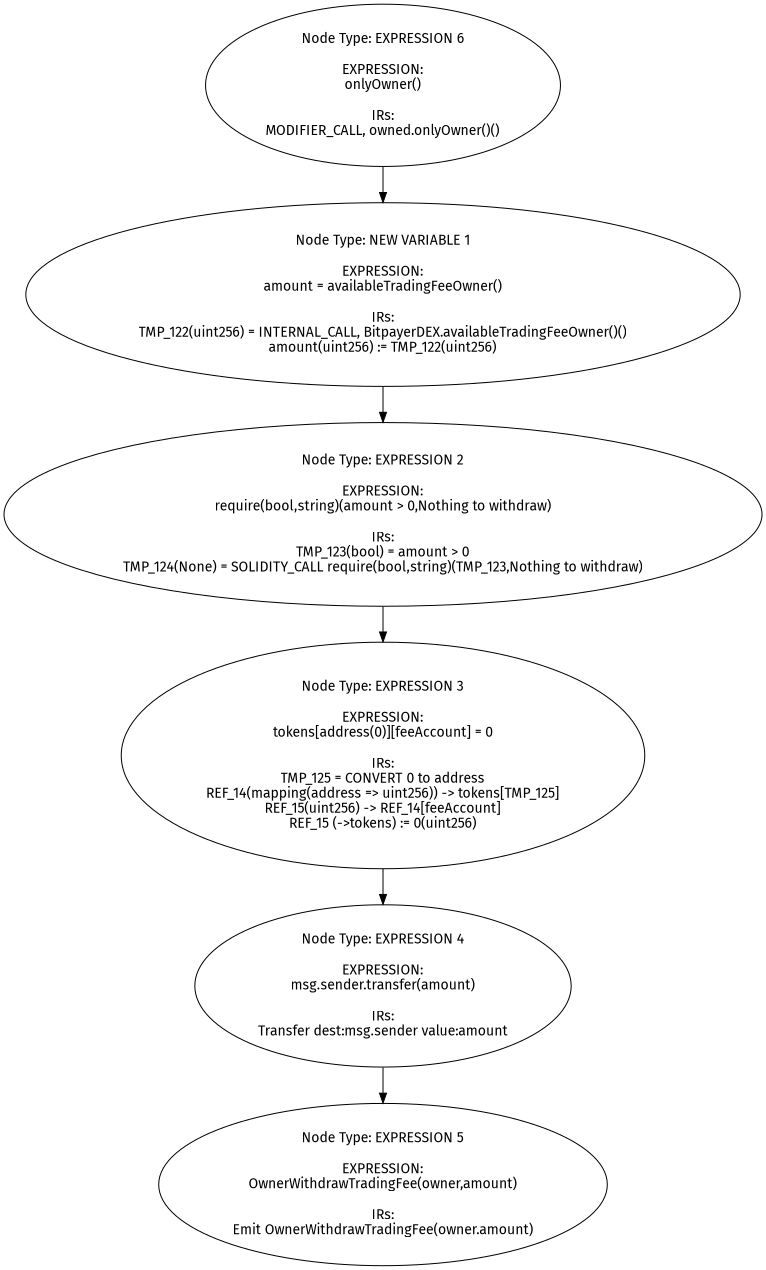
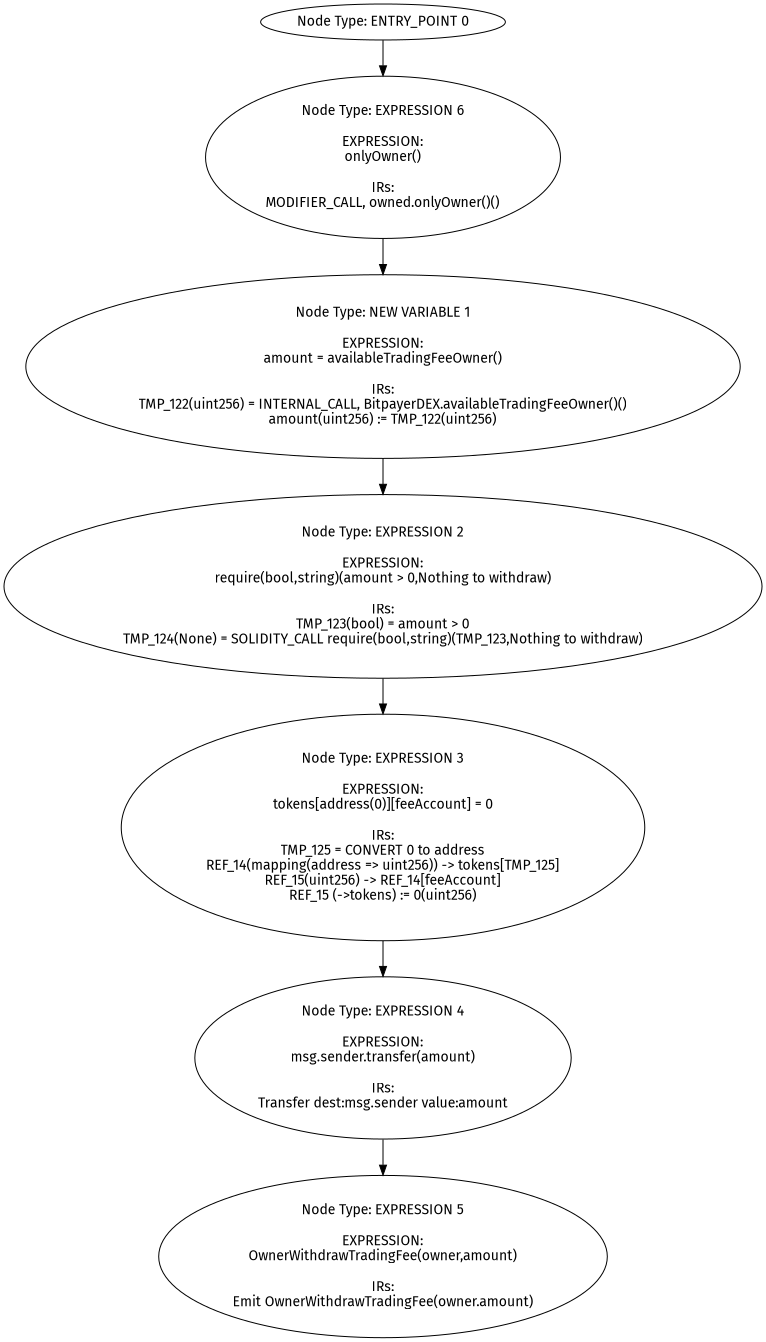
none -> (383, 22)
